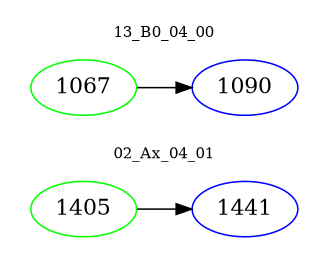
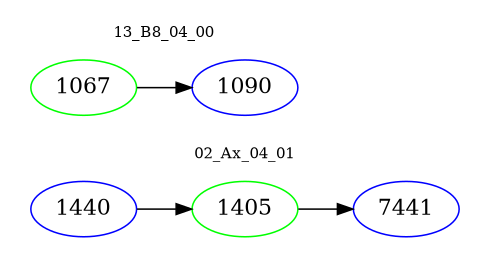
(164, 33) -> (164, 33)
none -> (84, 209)
(245, 209) -> (406, 209)
